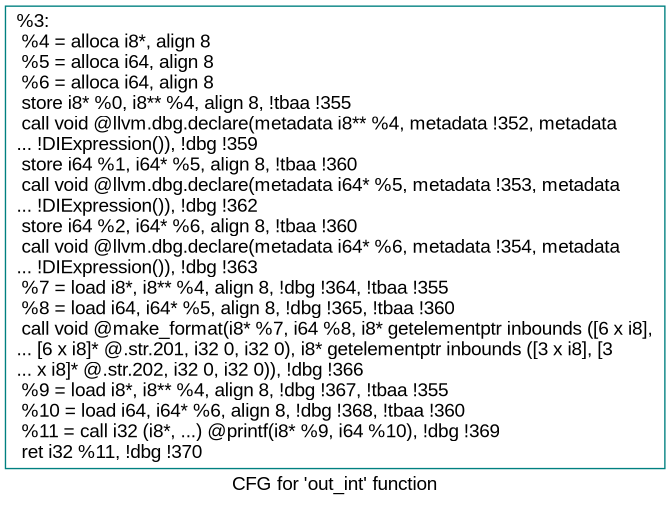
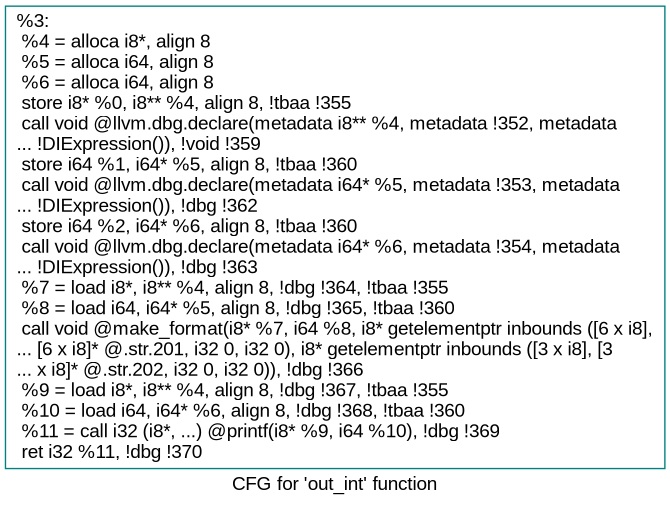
(137, 144) -> (139, 144)
